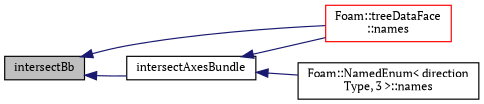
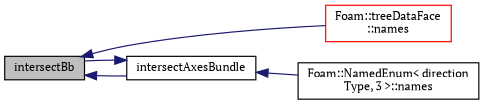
(289, 46) -> (100, 60)
